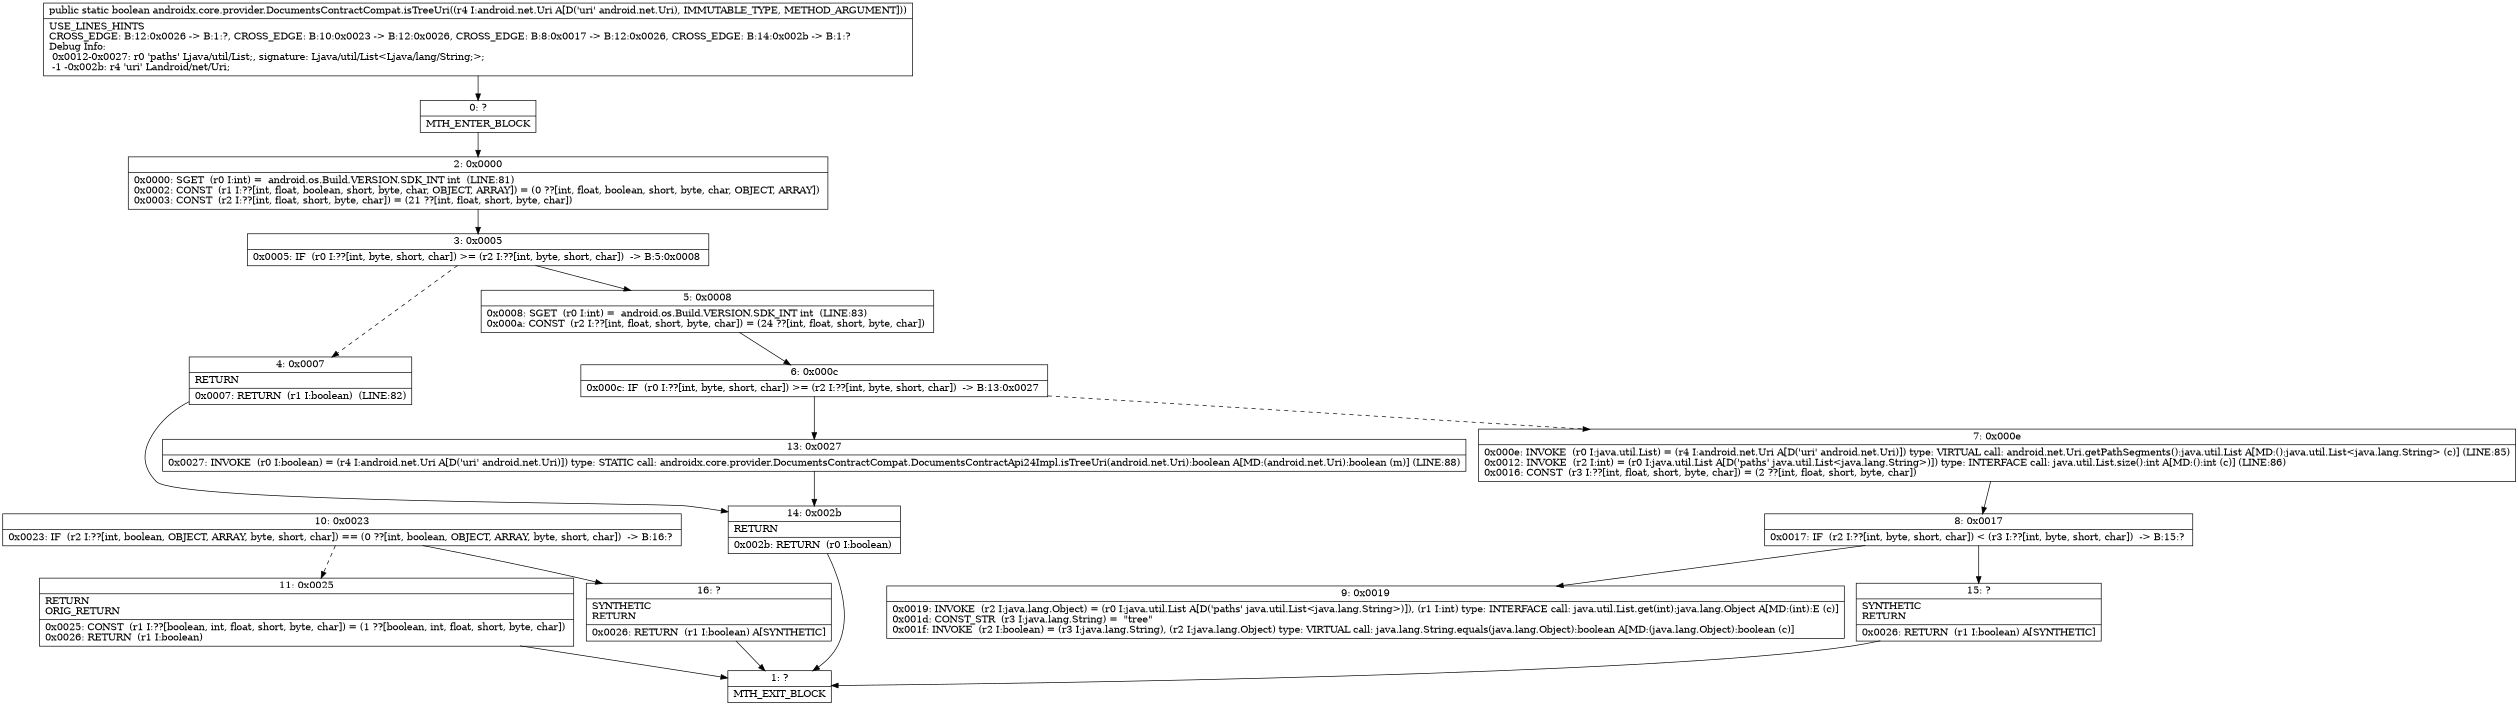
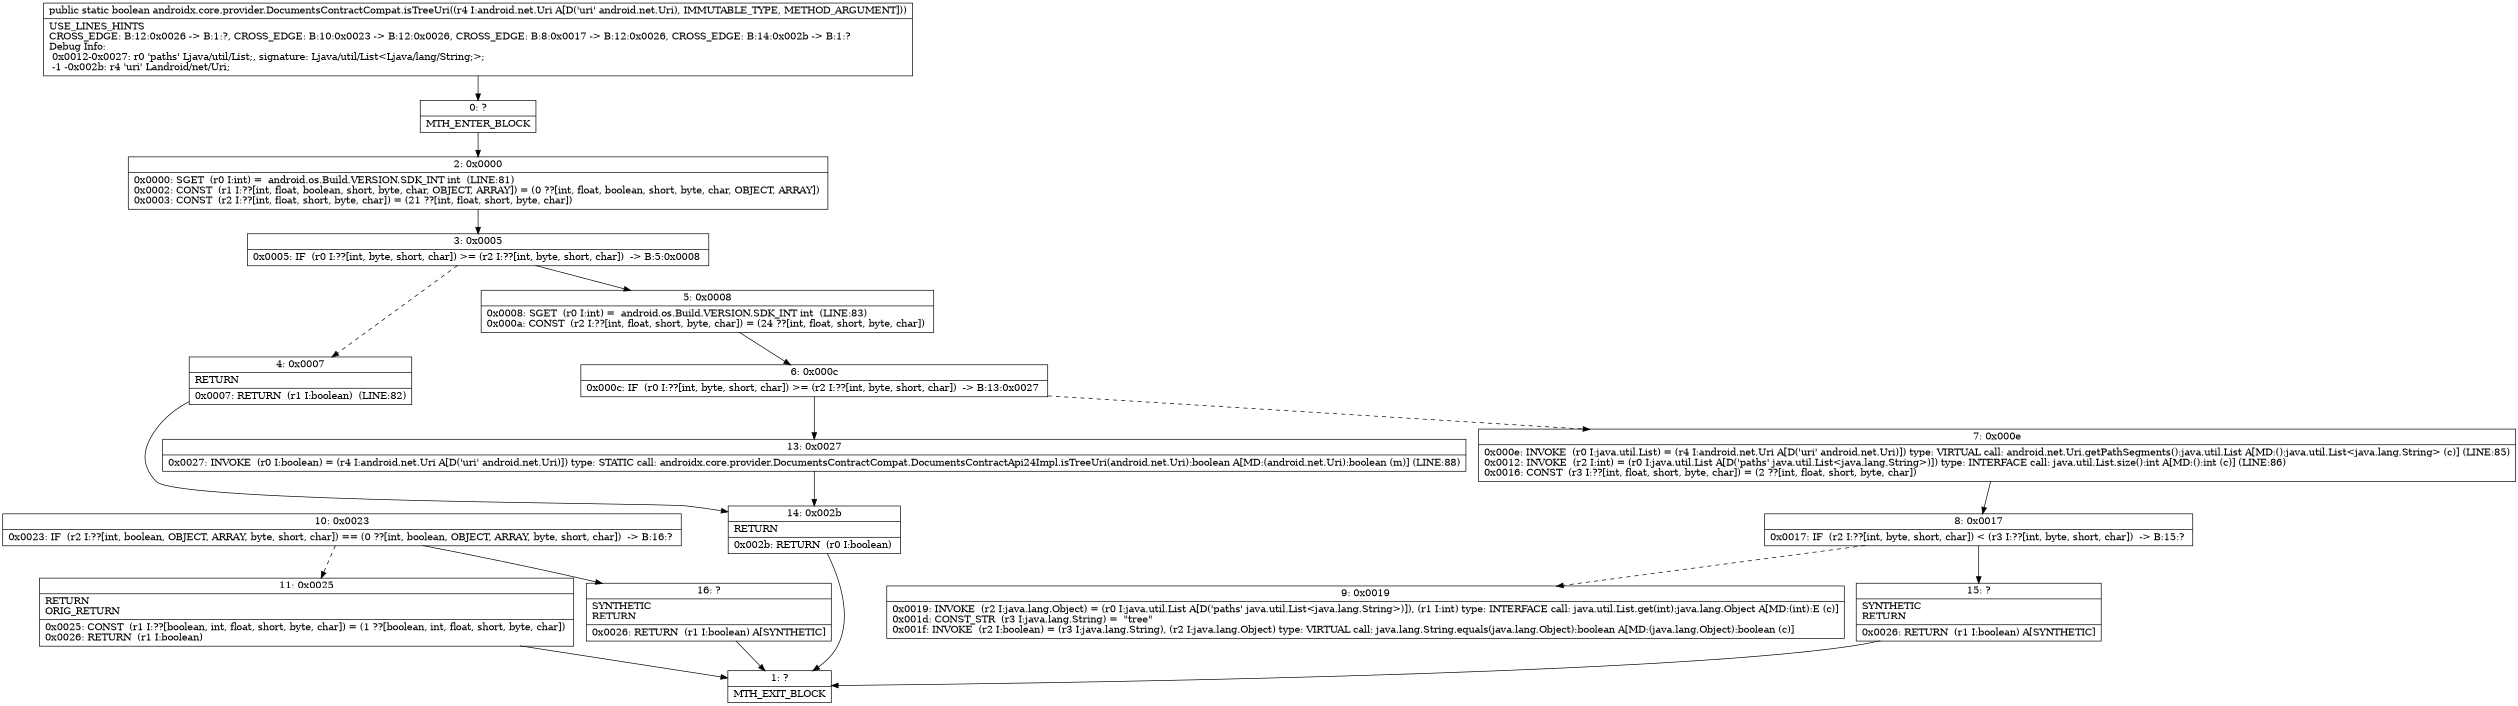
(1714, 565) -> (1714, 565)
